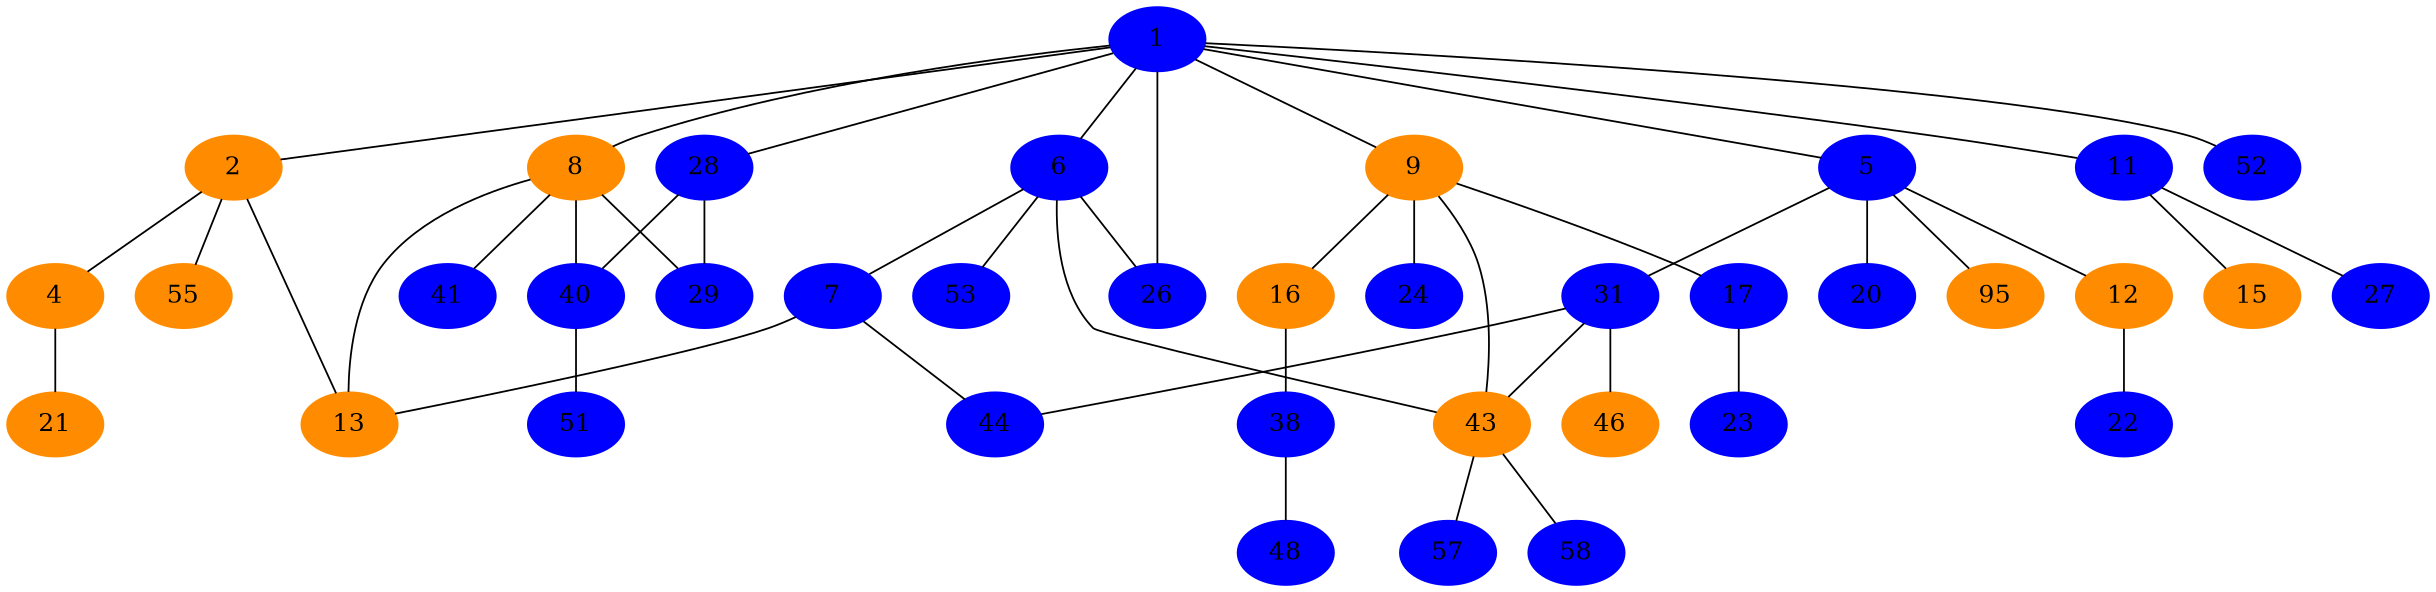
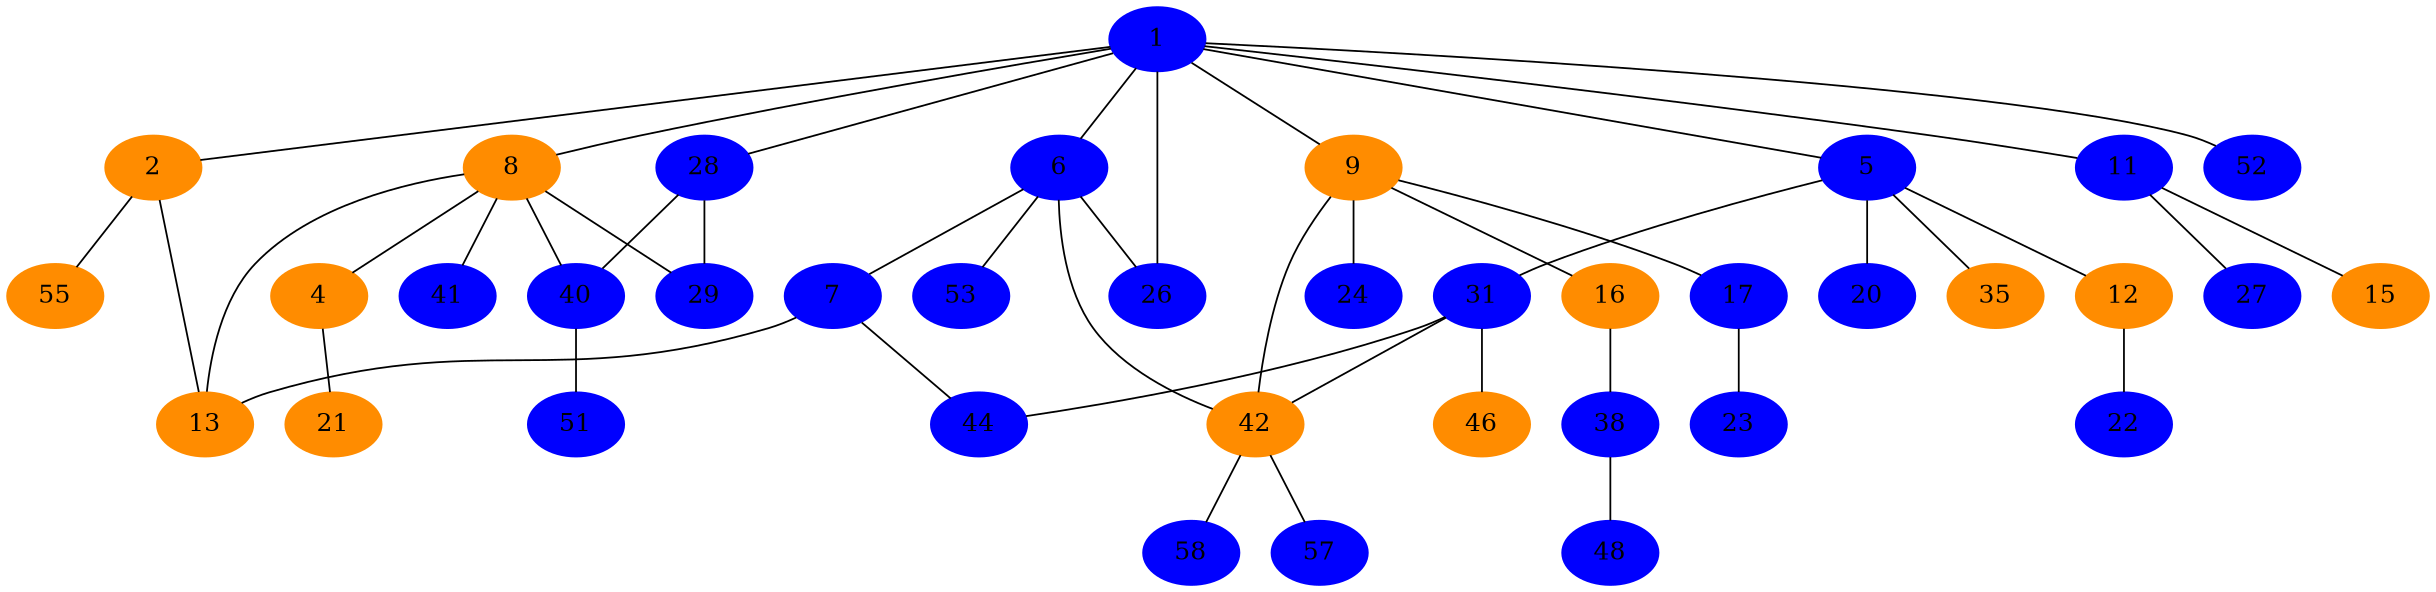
(145, 232) -> (415, 232)
(1996, 296) -> (1996, 296)
(1482, 424) -> (1255, 424)
